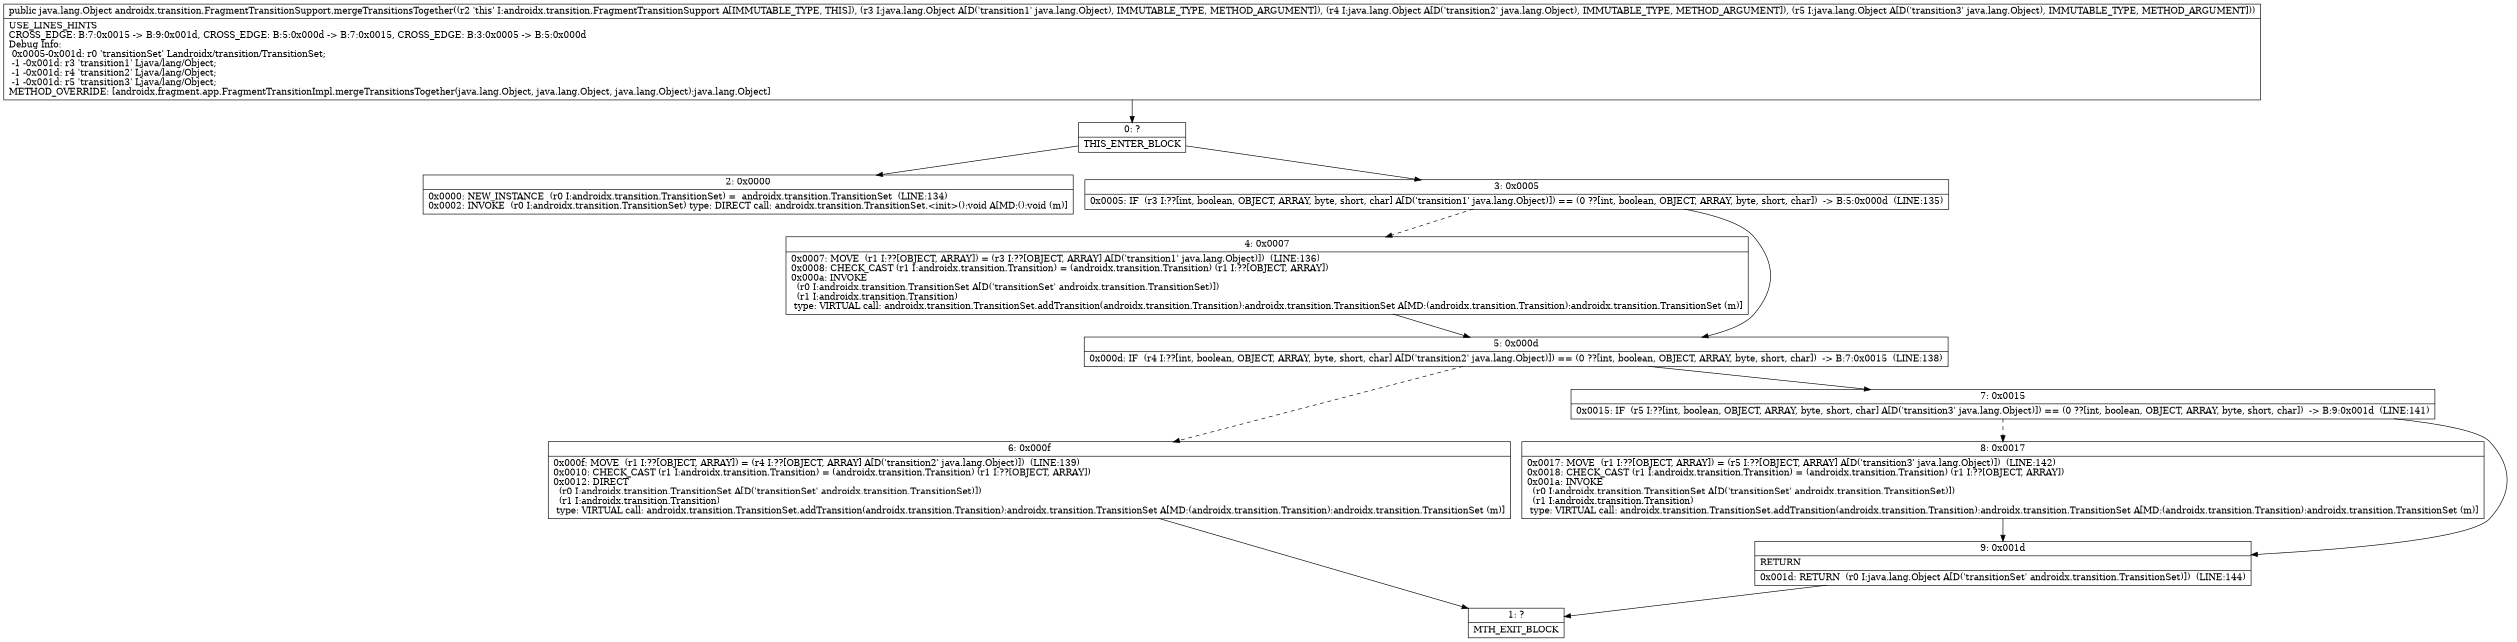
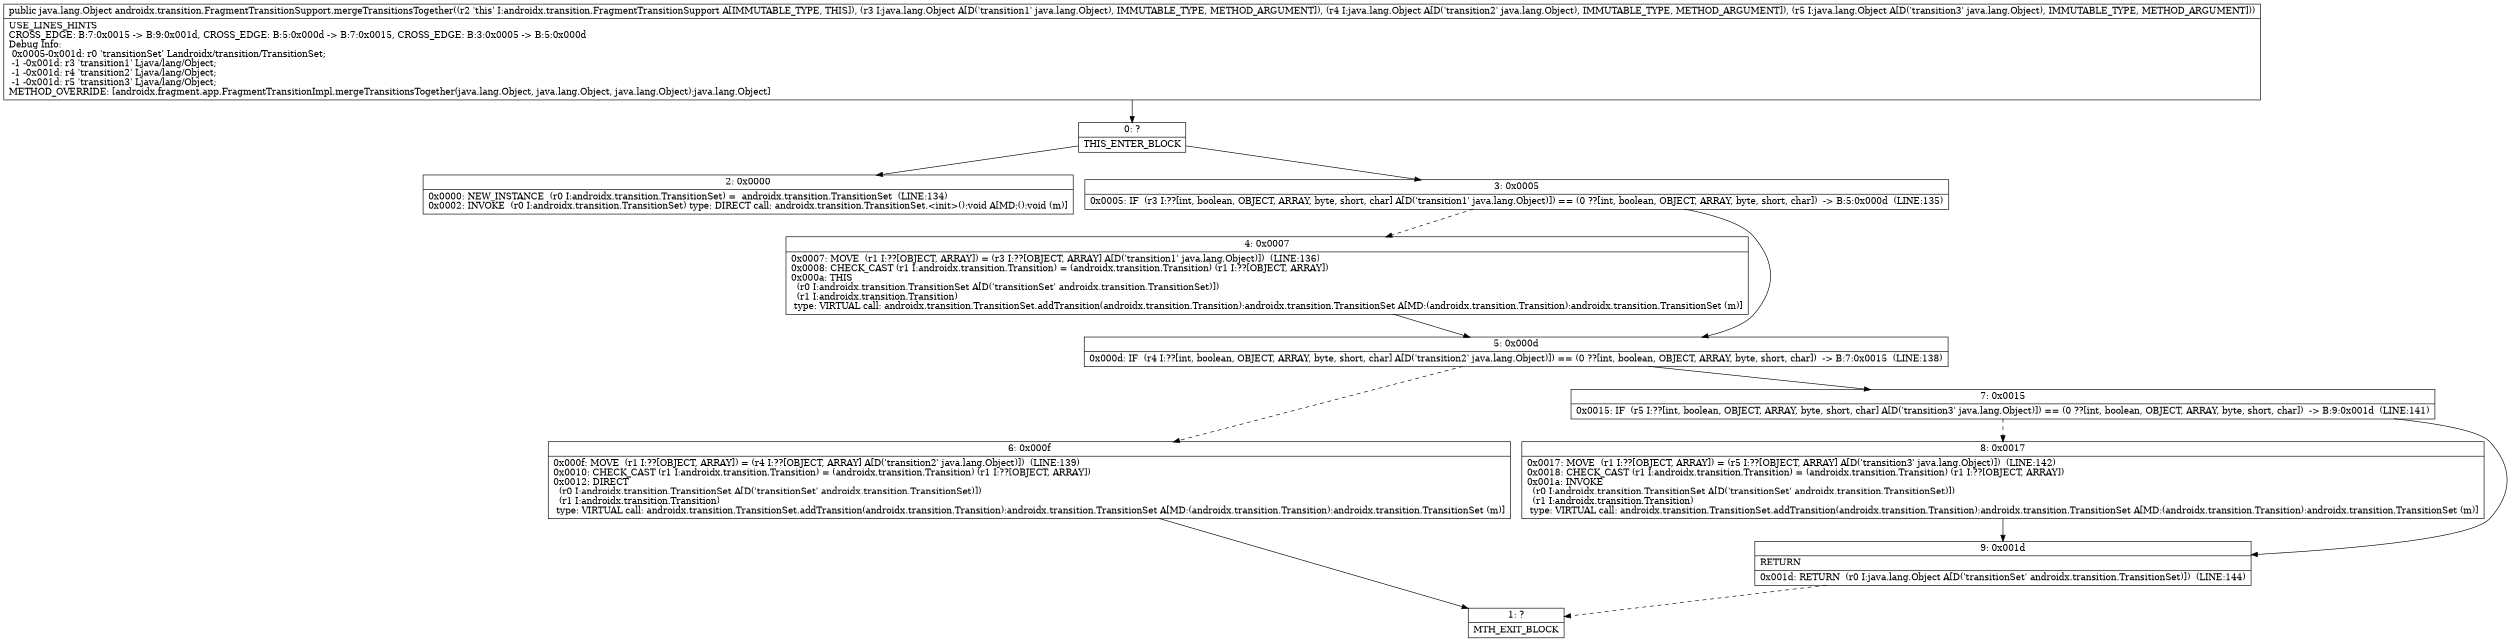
(832, 278) -> (825, 278)
(1699, 601) -> (1699, 601)
